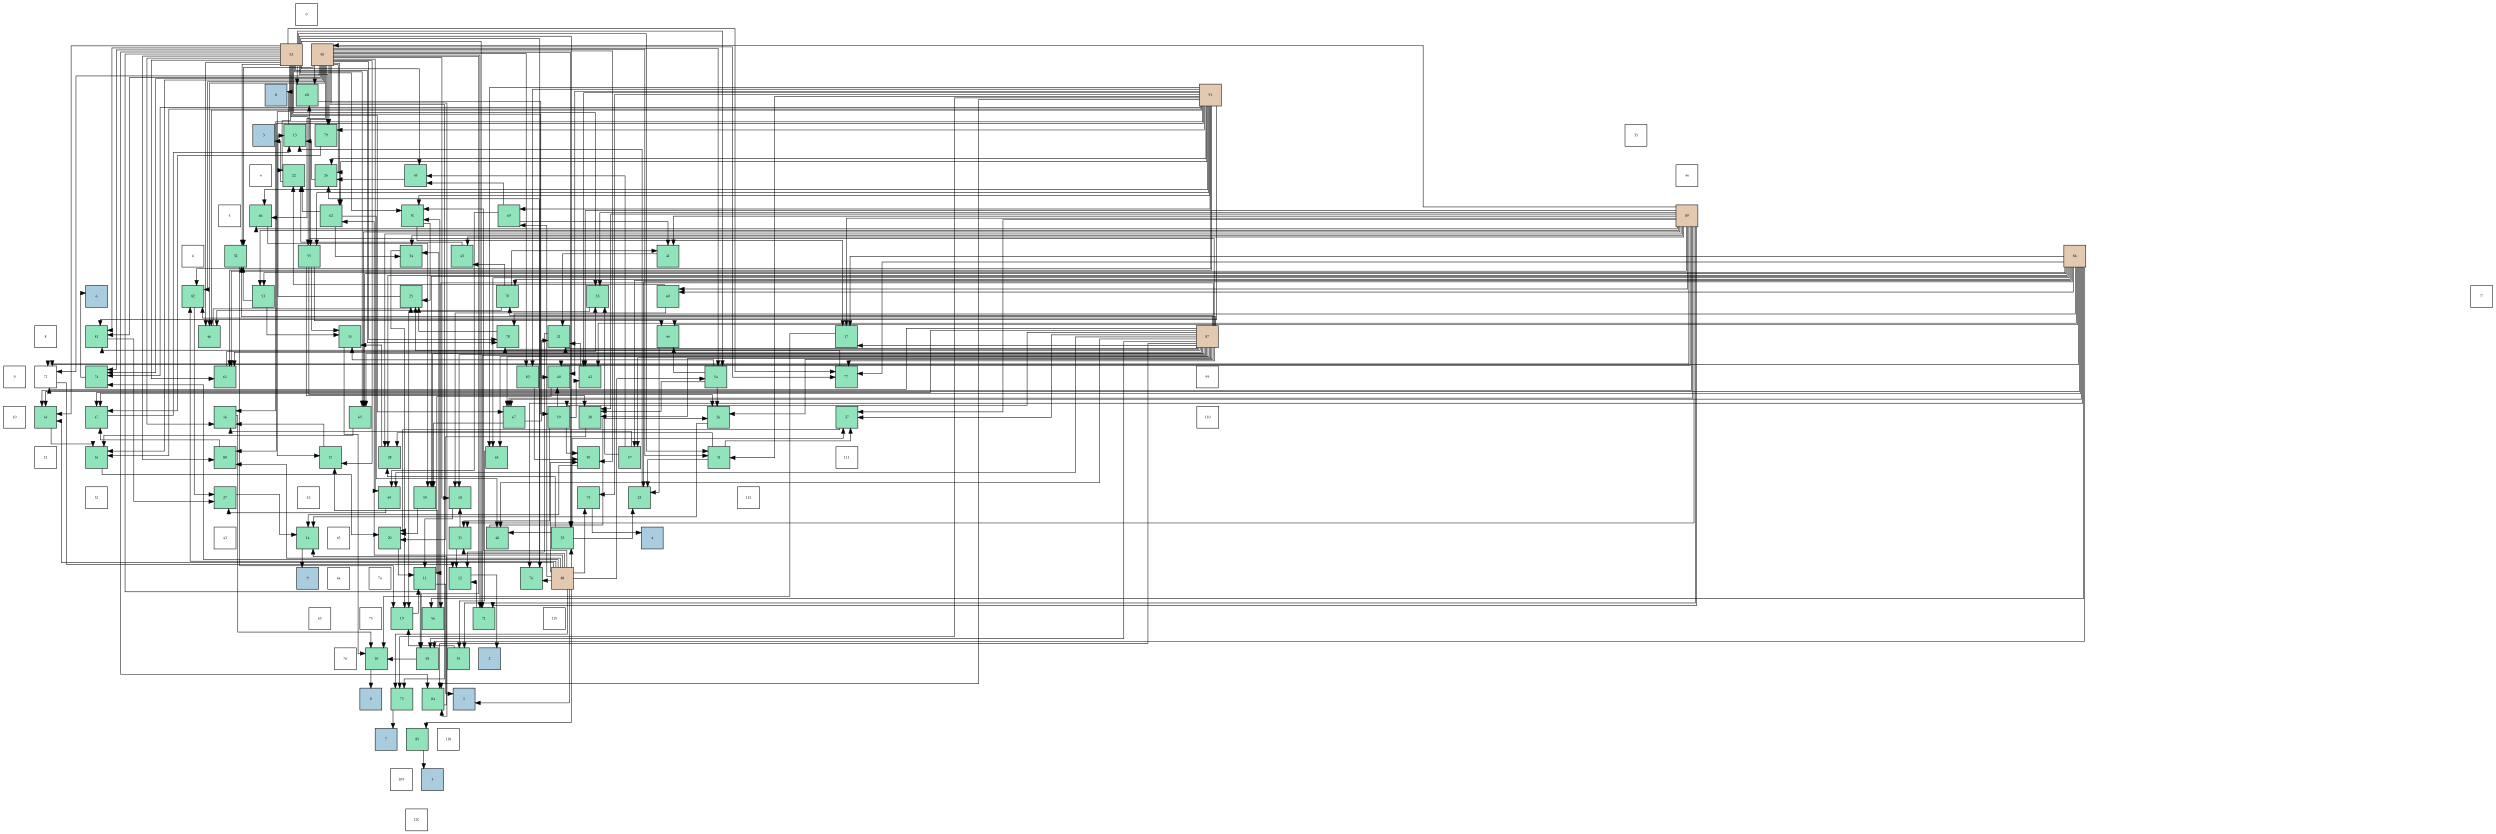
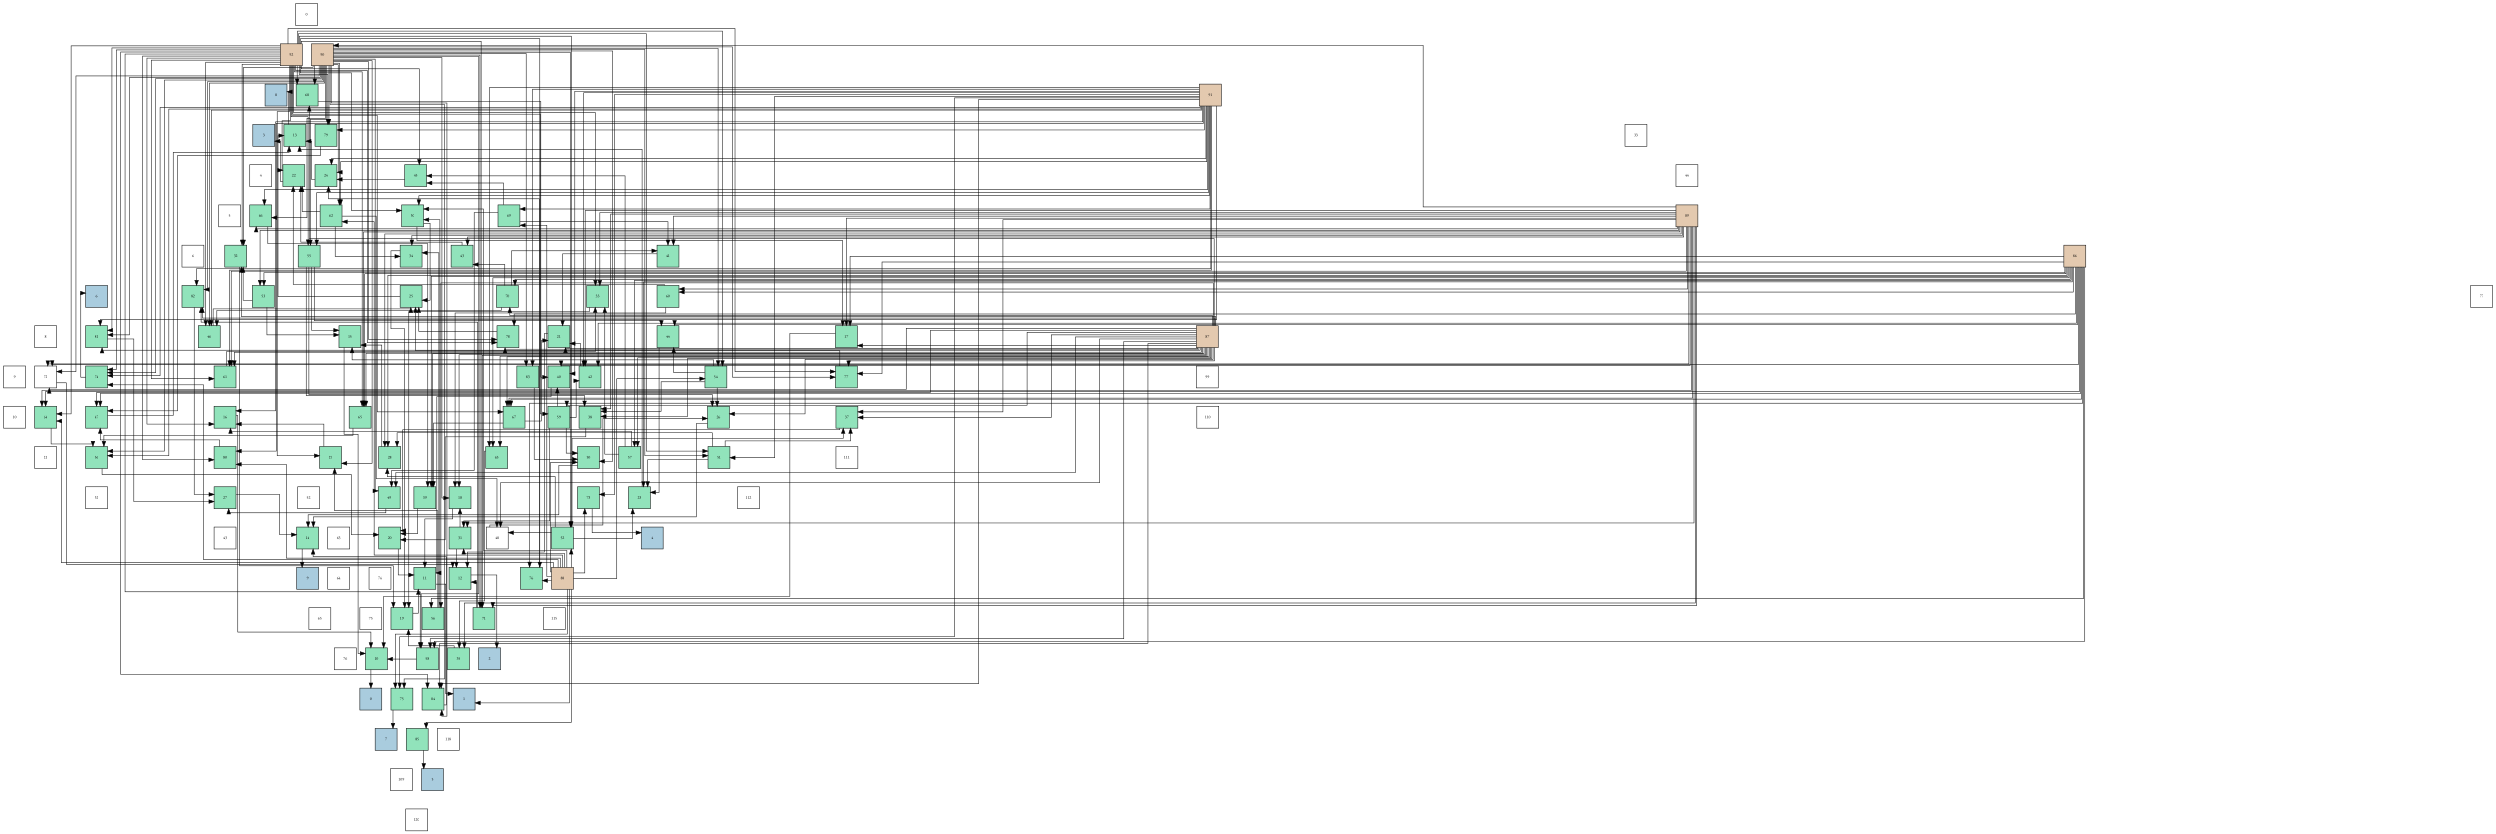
(497, 538) -> (497, 538)
(190, 545) -> (477, 322)
